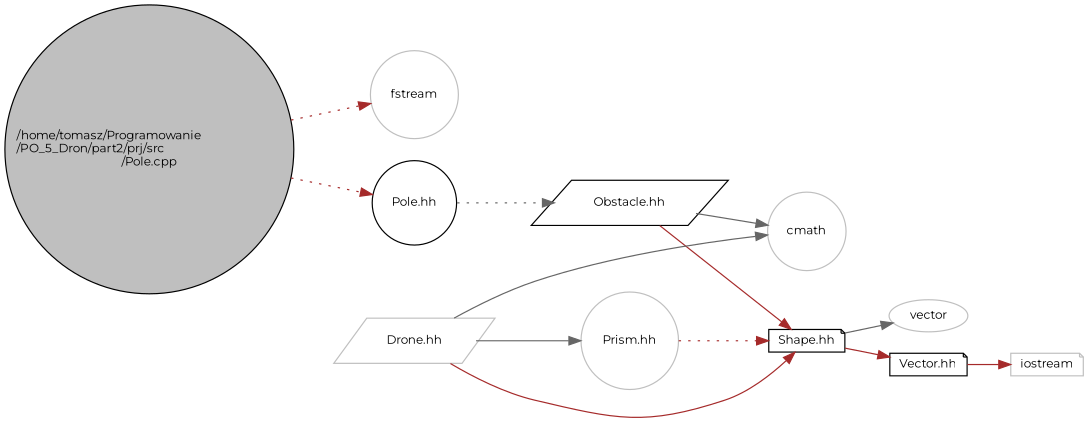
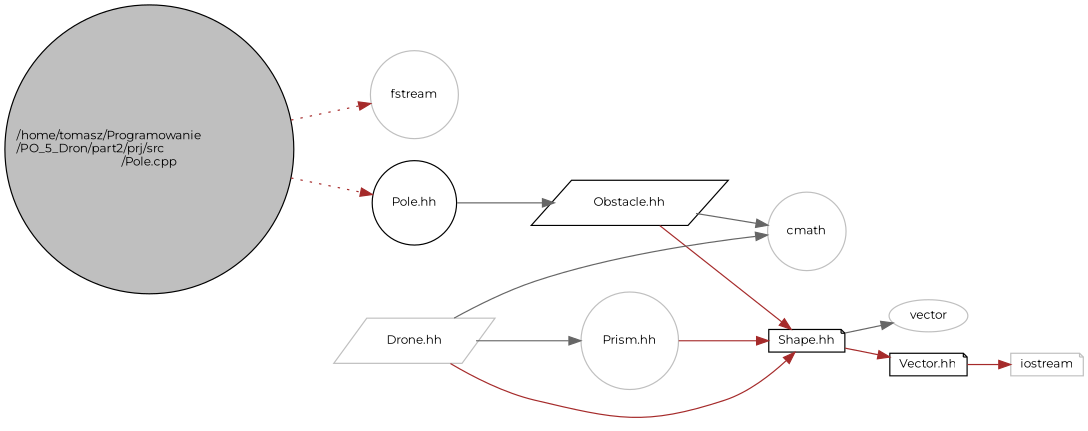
(500, 203) -> (500, 203)
(717, 341) -> (717, 341)
